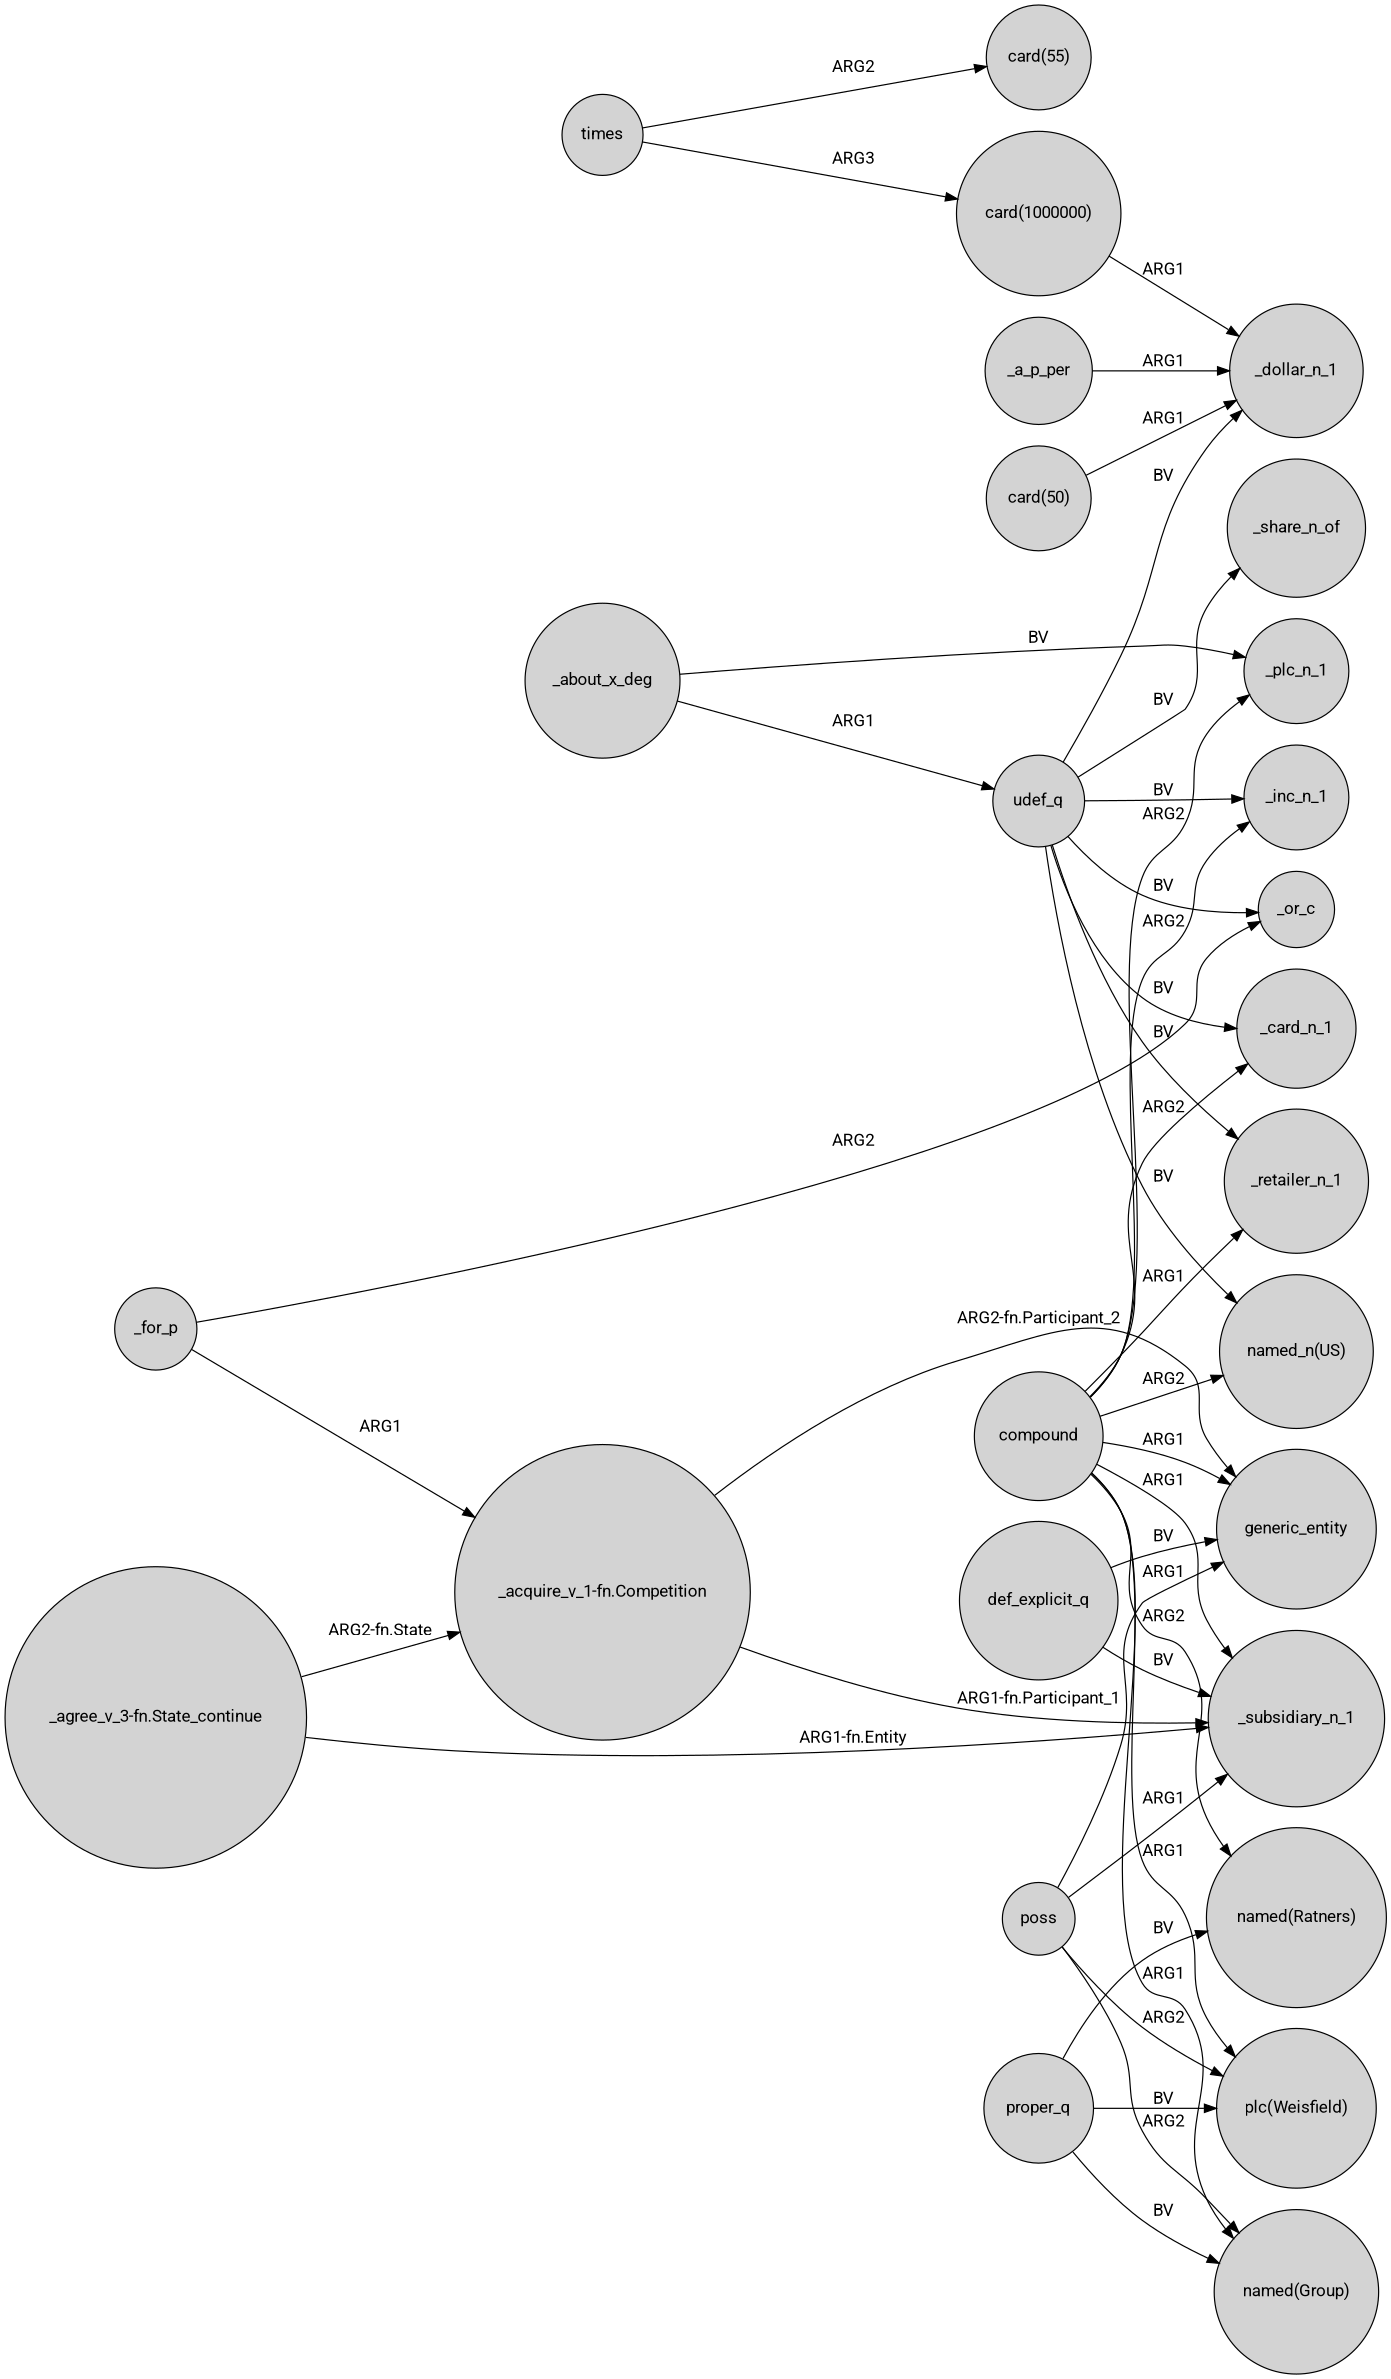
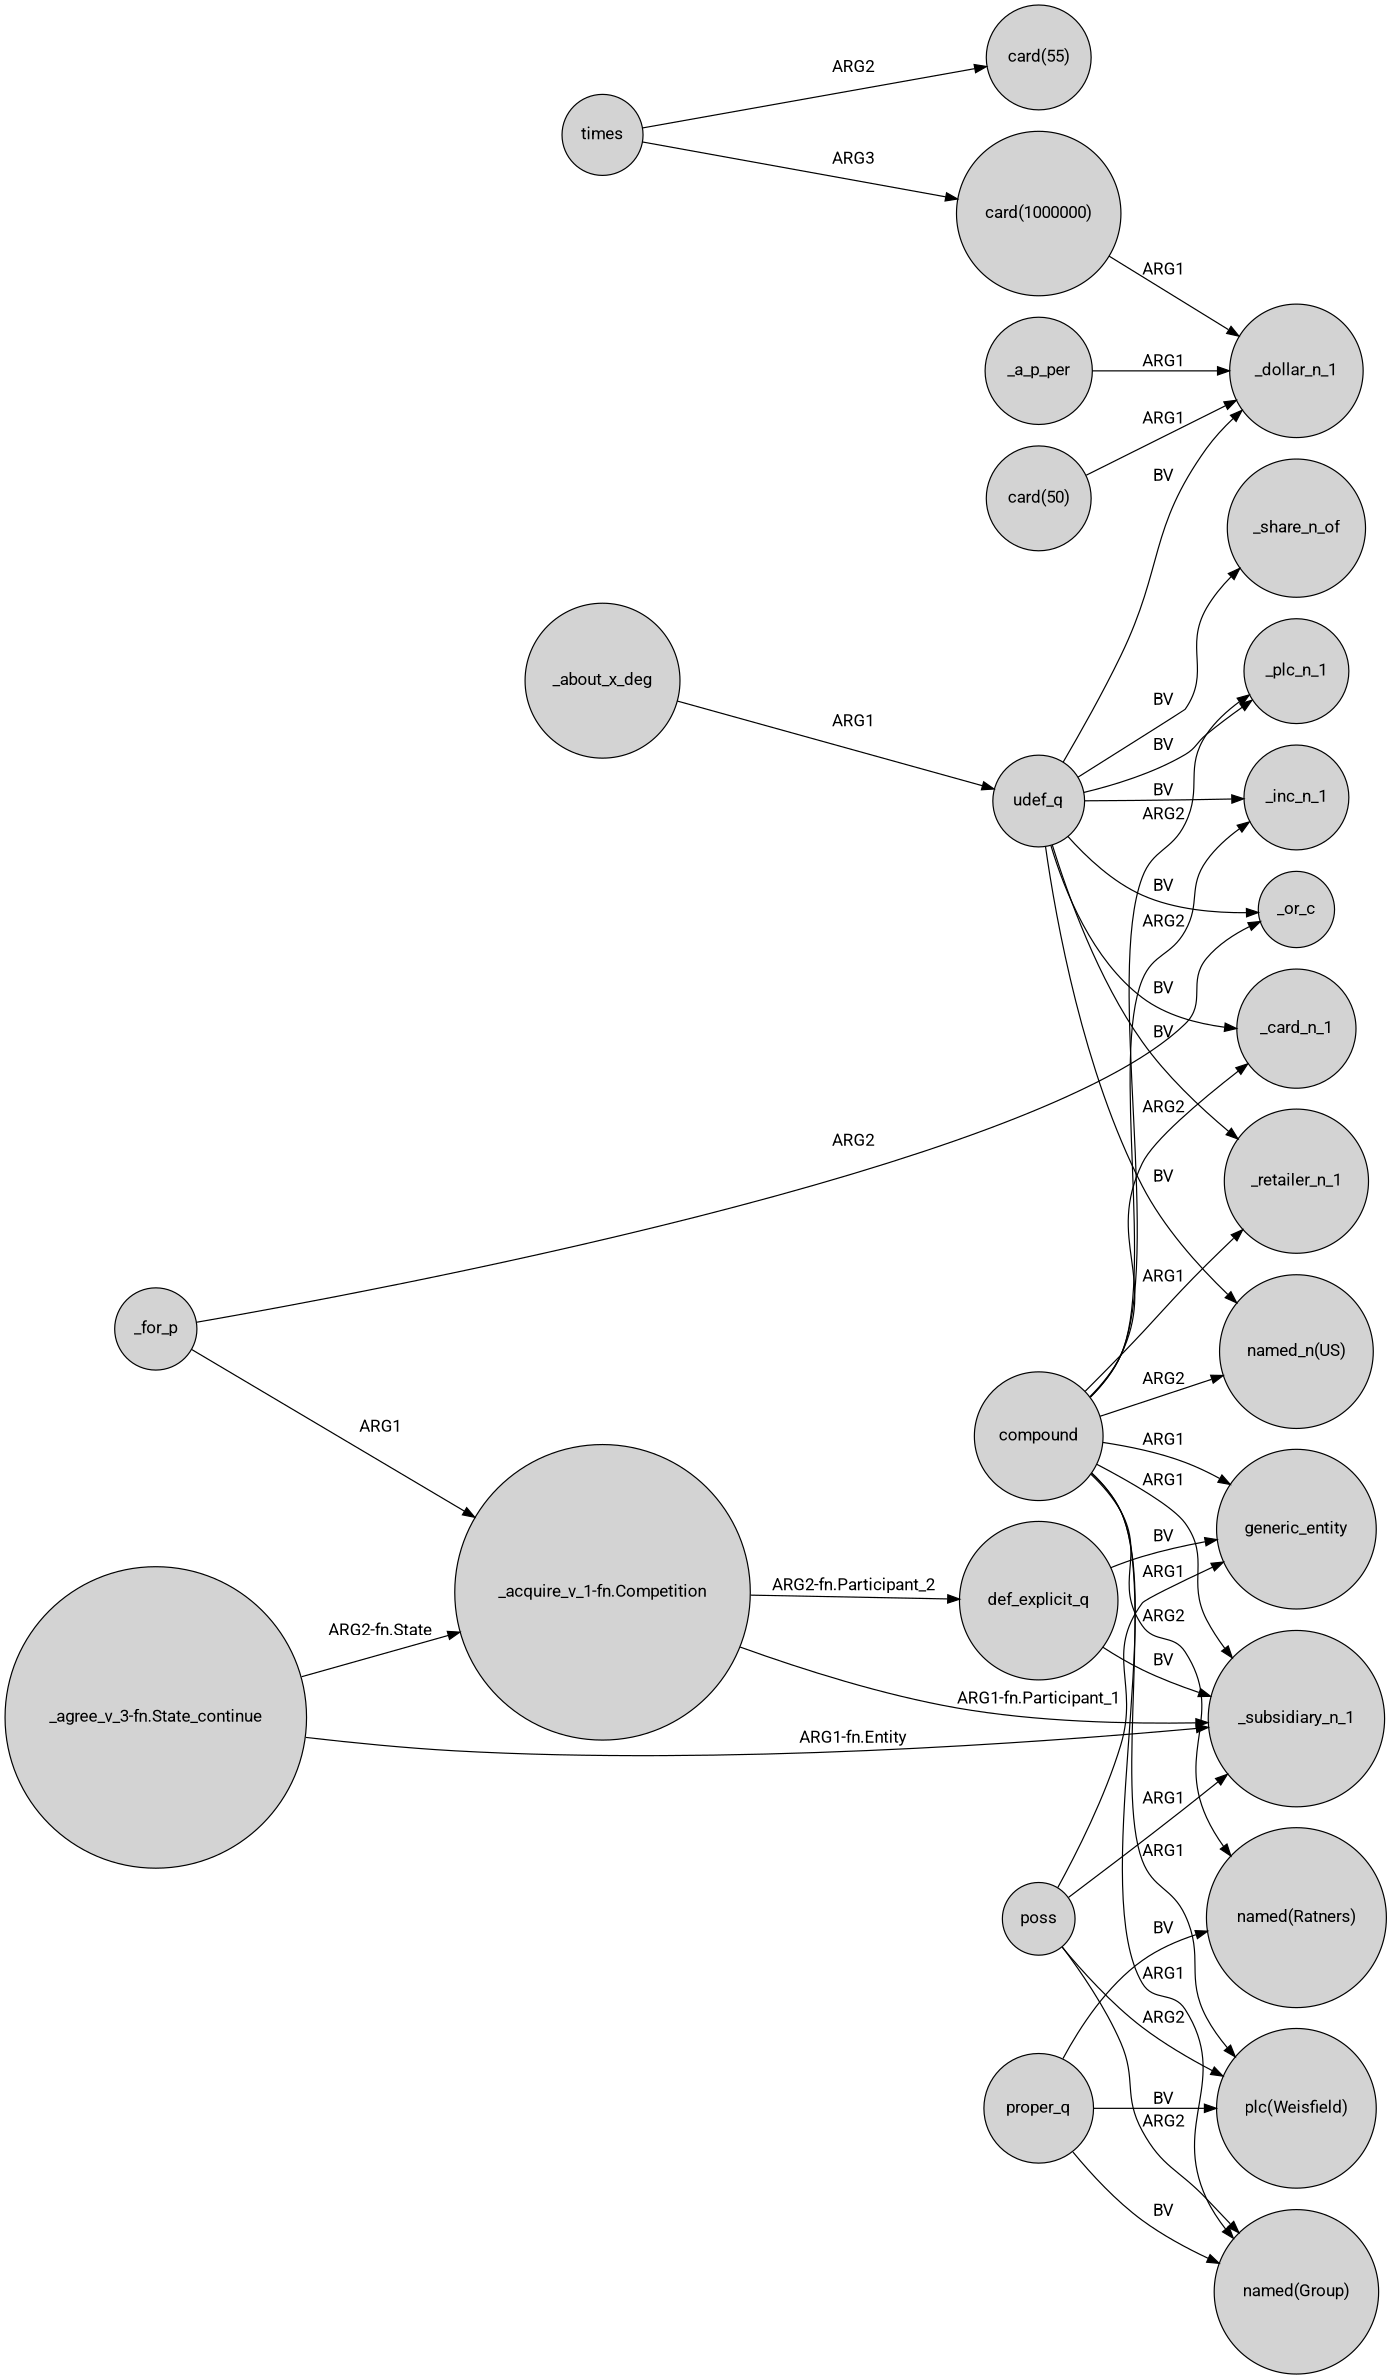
(957, 655) -> (1170, 763)
(994, 1349) -> (849, 1597)
